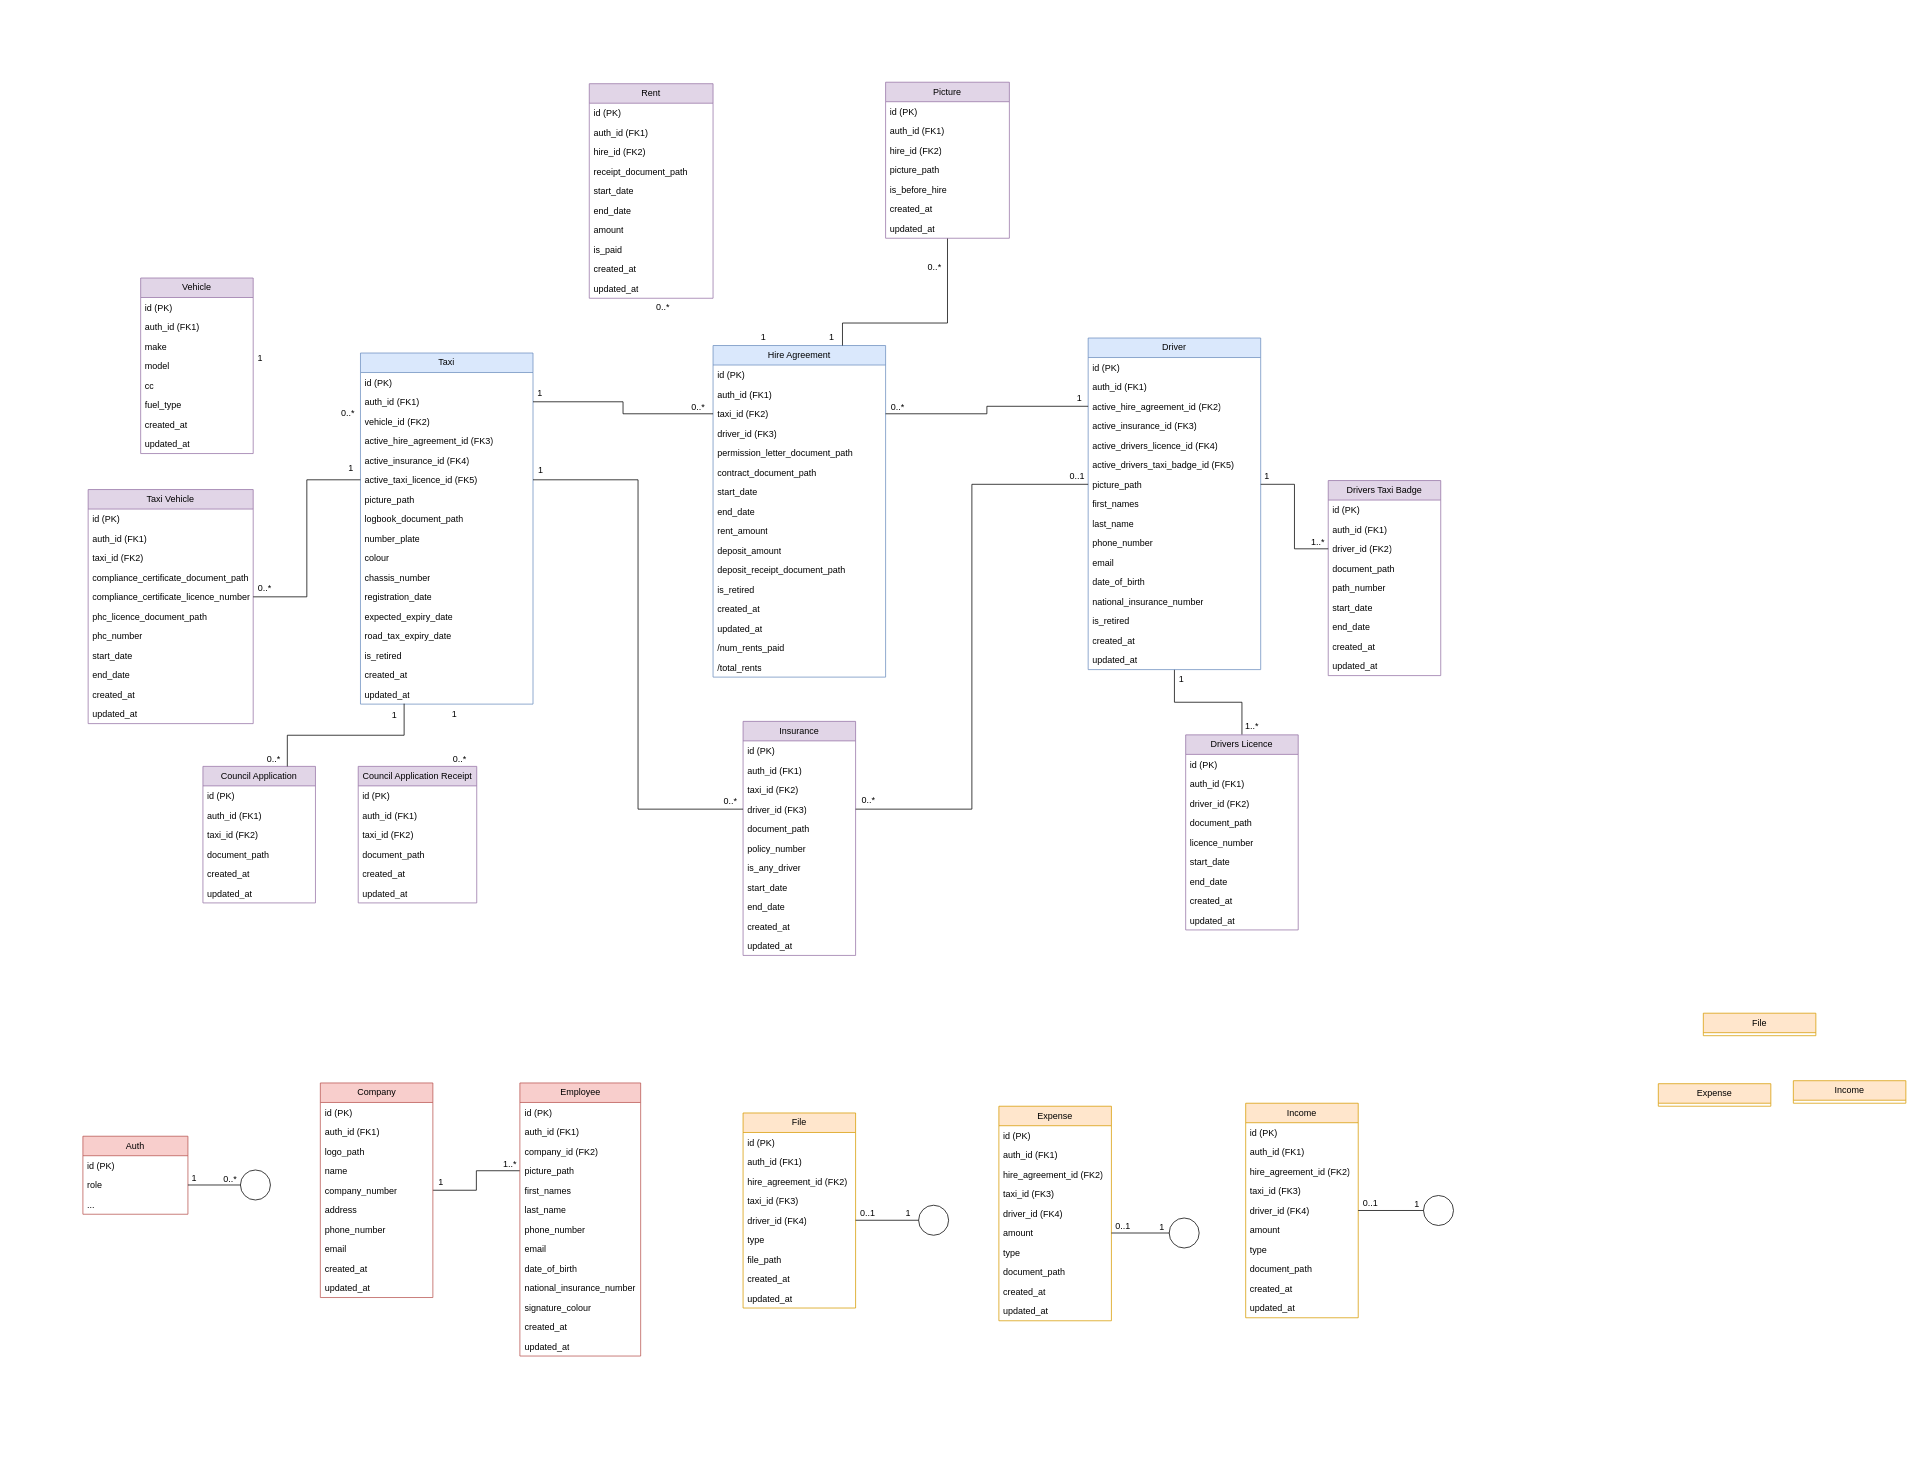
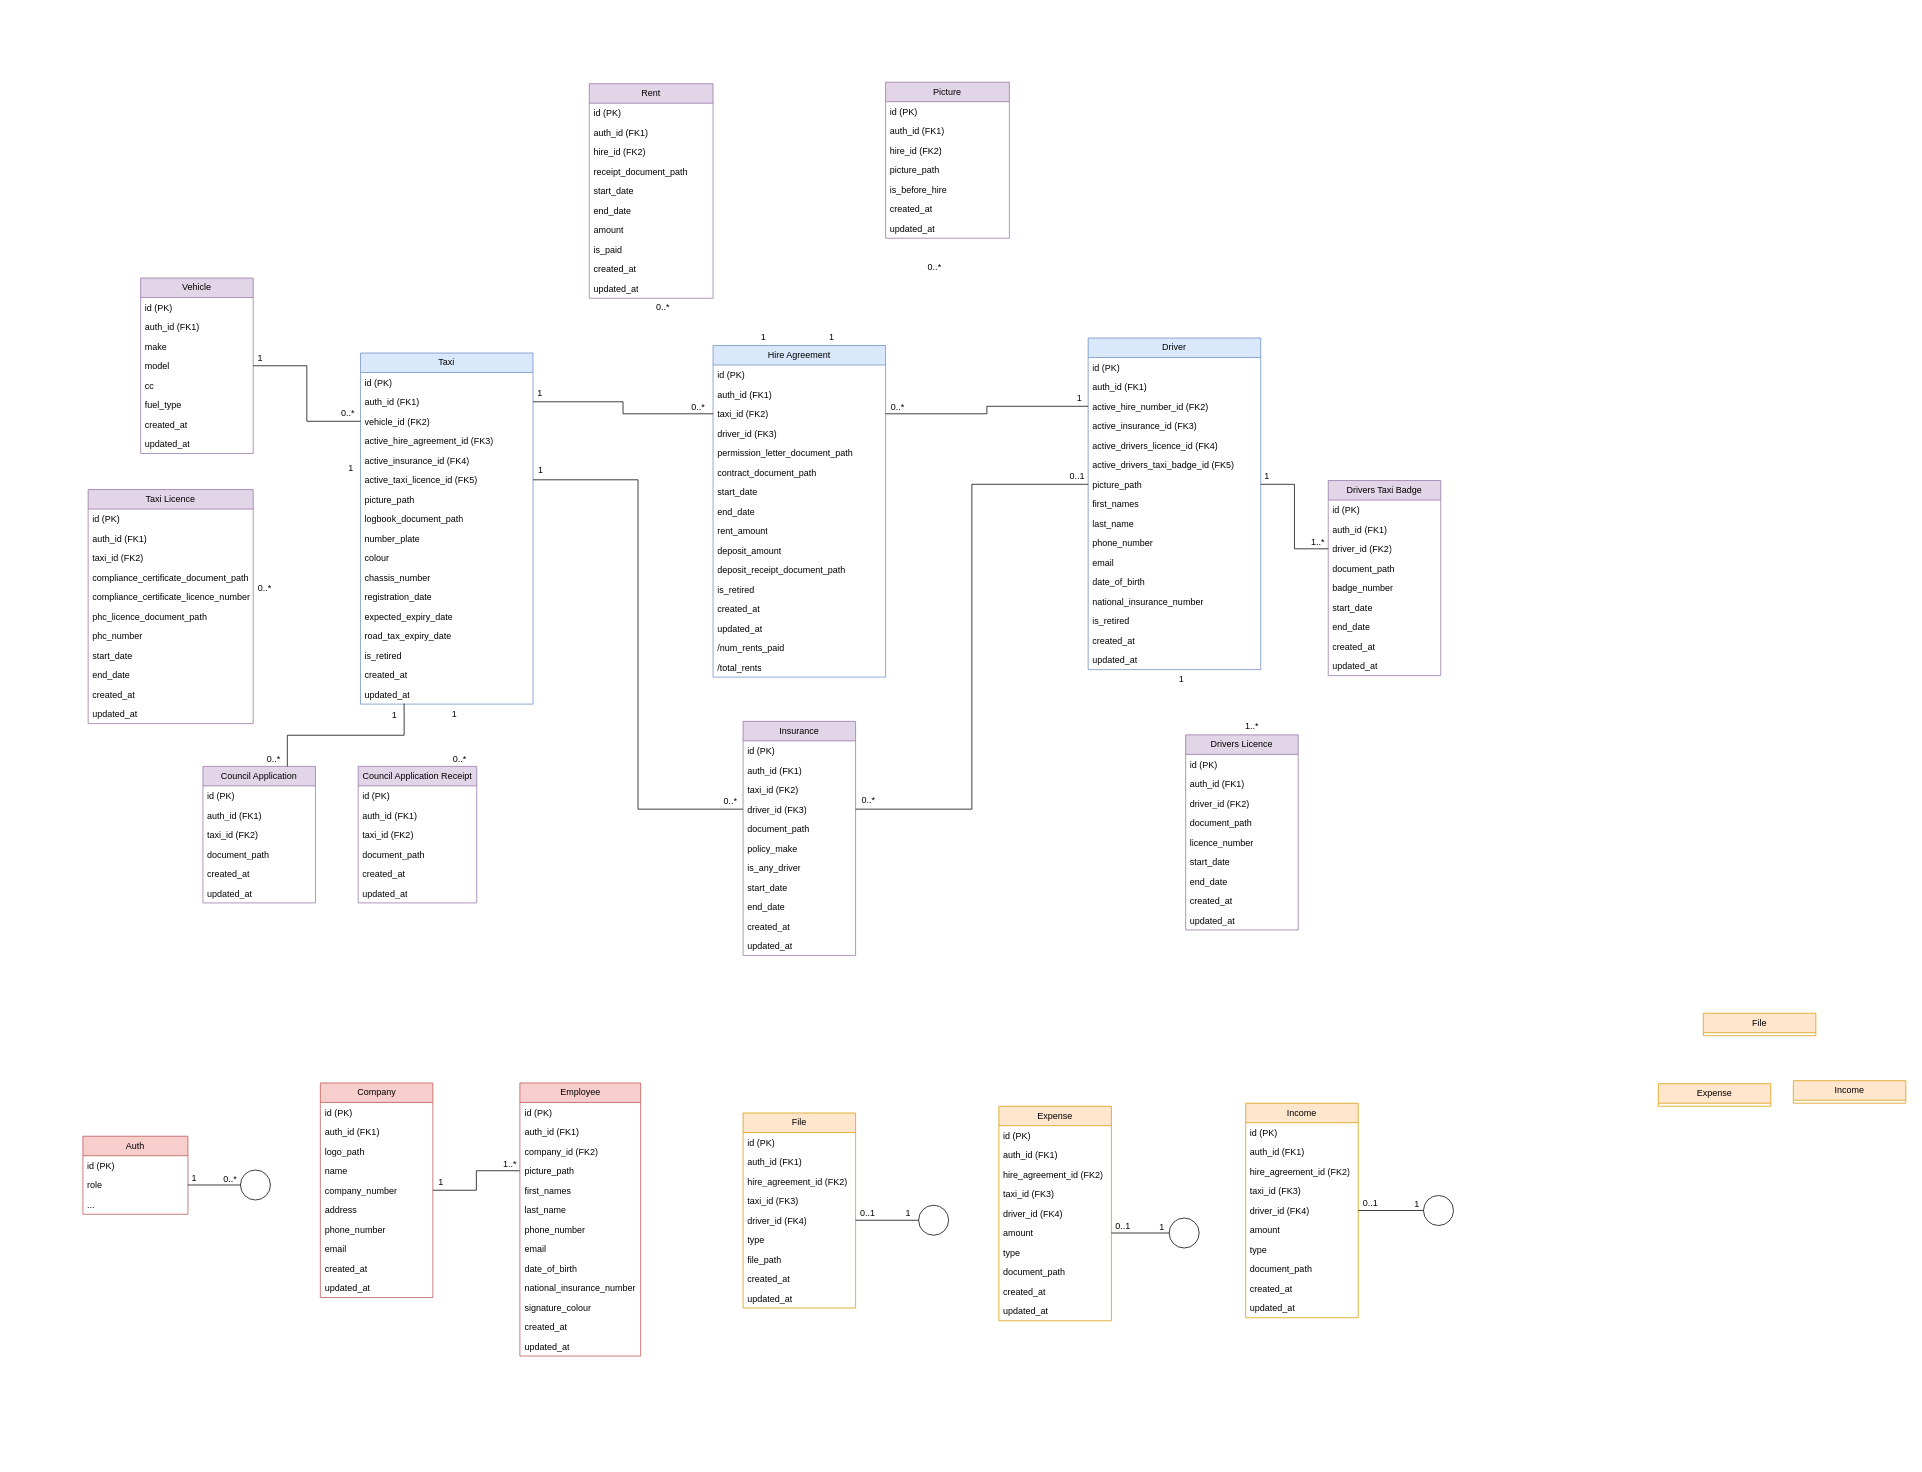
(947, 283) -> none
none -> (307, 393)
(1163, 407) -> (1156, 407)
(171, 499) -> (171, 499)
(307, 539) -> none
(1360, 589) -> (1363, 589)
(1208, 702) -> none
(778, 849) -> (773, 849)
